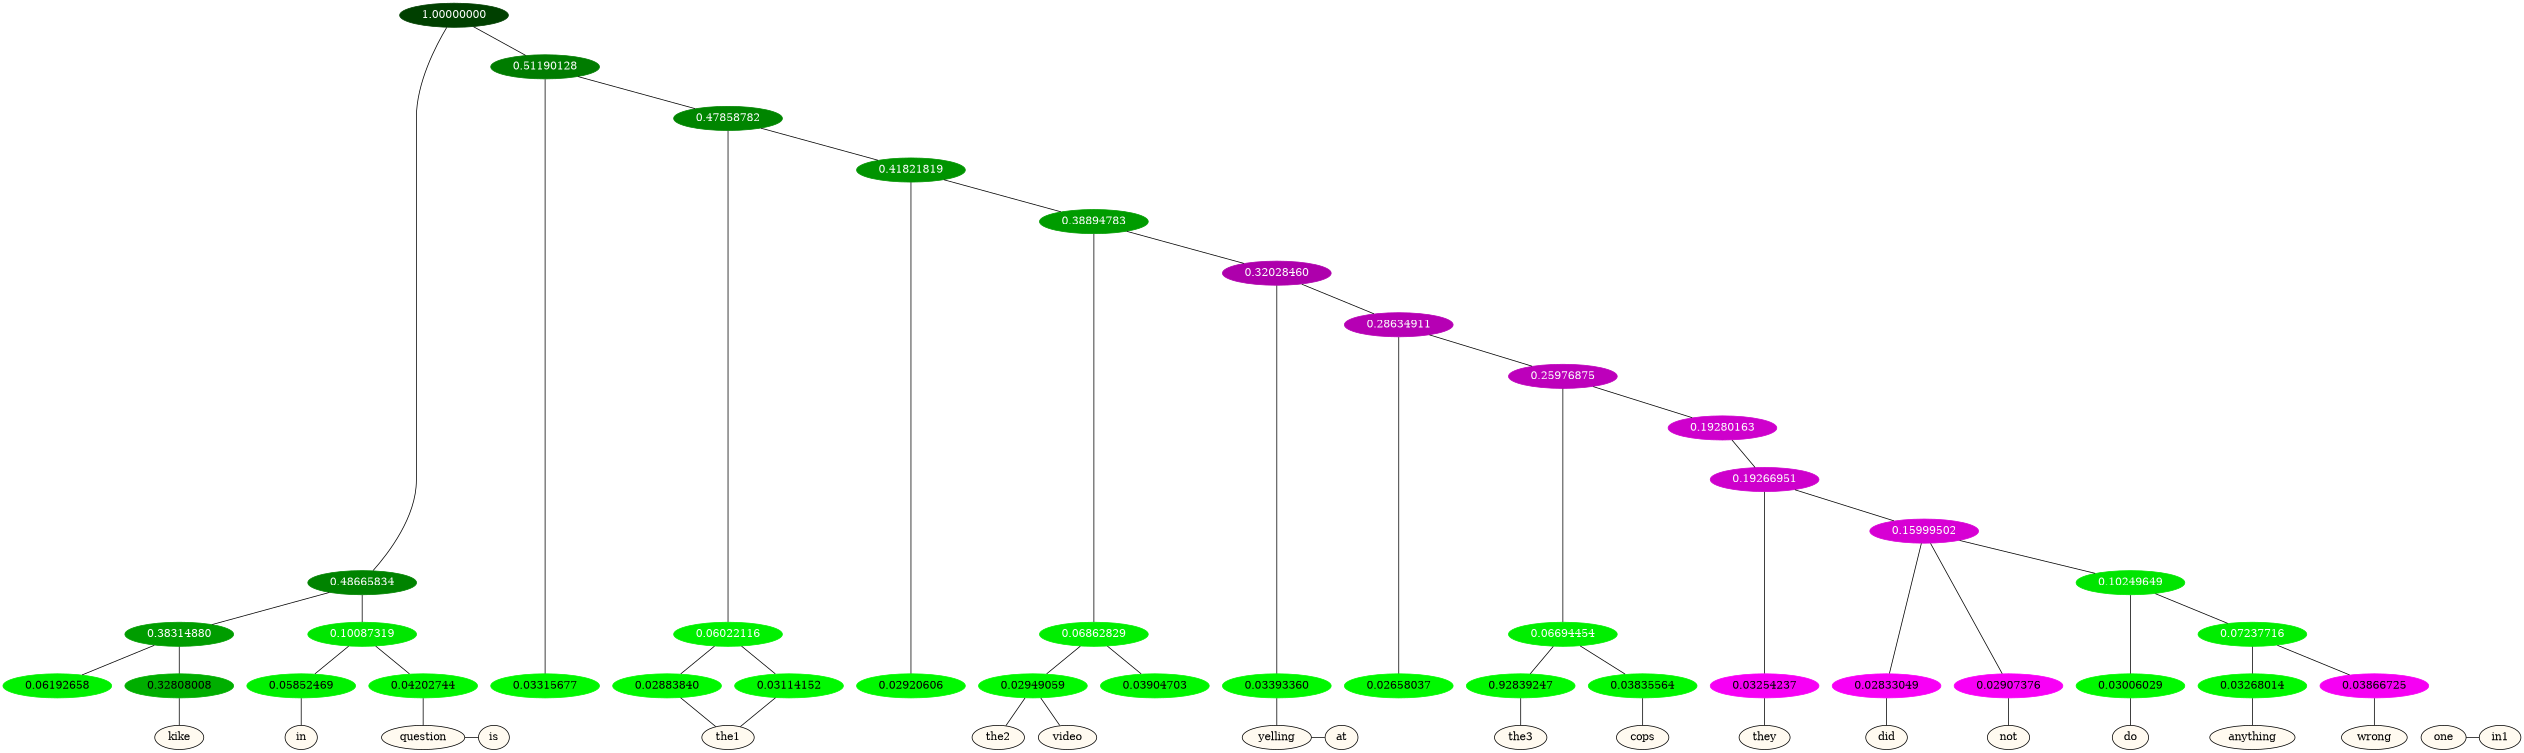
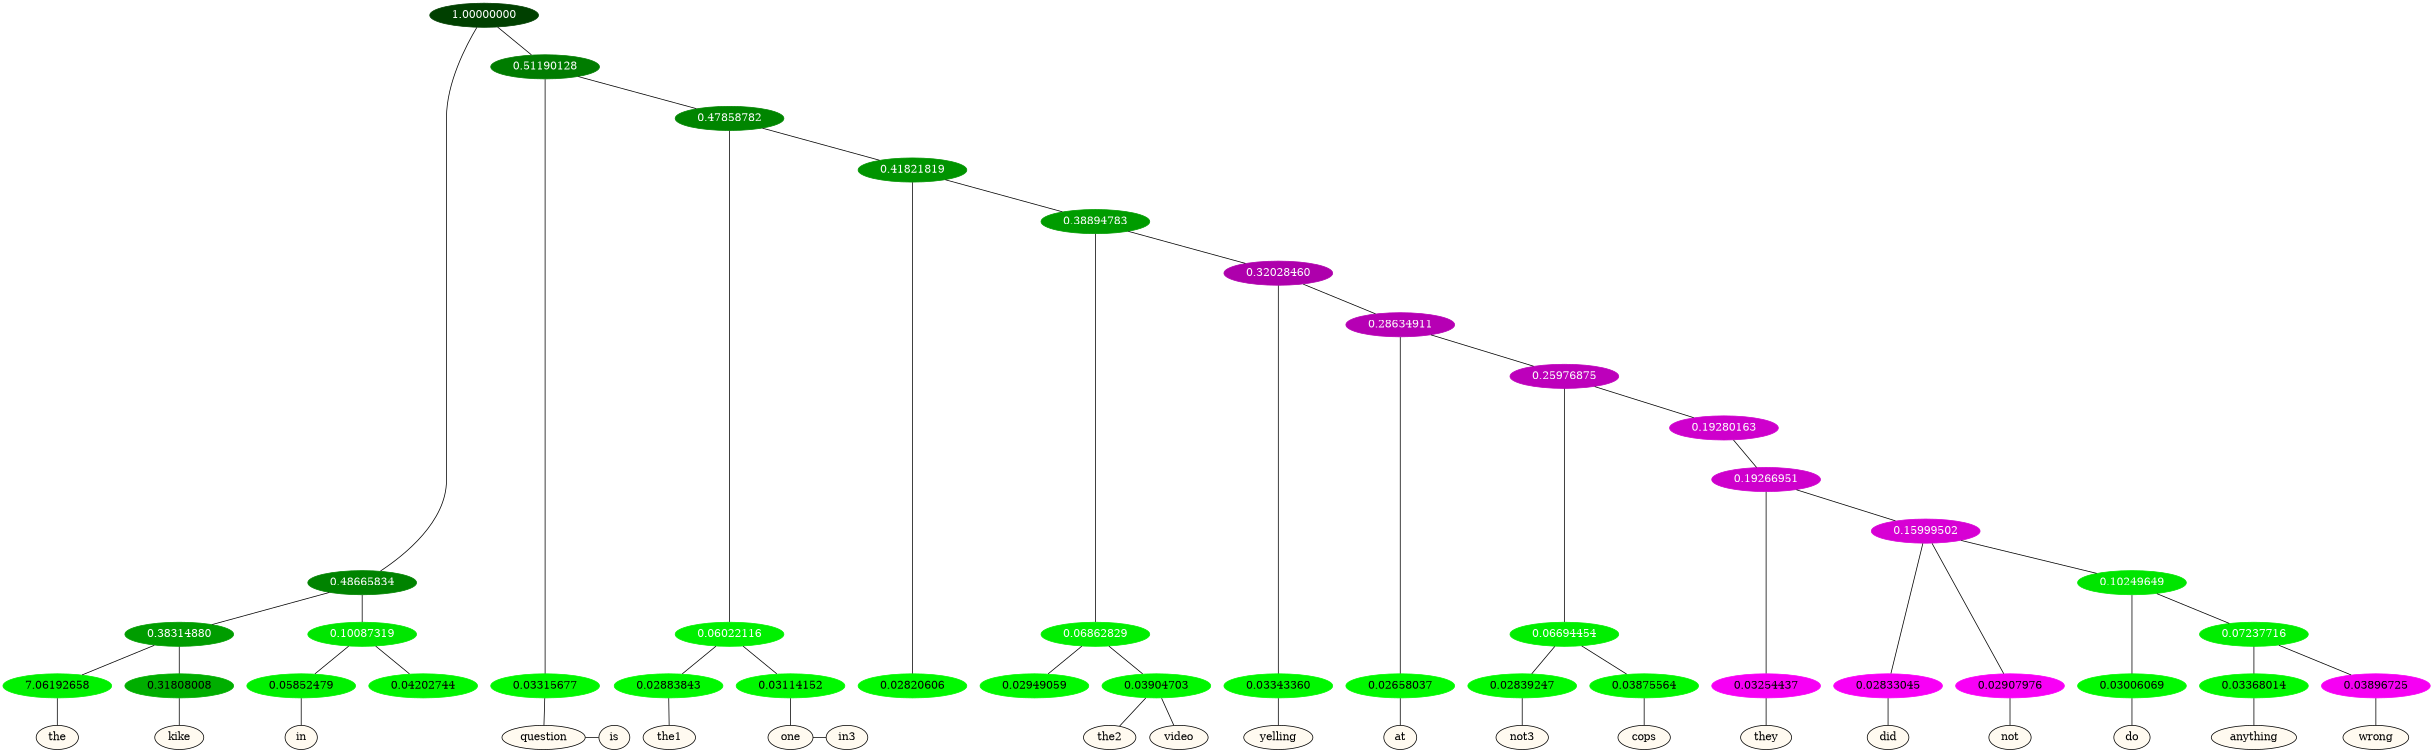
(57, 686) -> (57, 686)
(179, 686) -> (179, 686)
(301, 686) -> (301, 686)
(667, 686) -> (669, 686)
(911, 686) -> (912, 686)
(1277, 686) -> (1278, 686)
(1521, 686) -> (1522, 686)
(1643, 686) -> (1644, 686)
(1765, 686) -> (1766, 686)
(1887, 686) -> (1888, 686)
(2008, 686) -> (2010, 686)
(2130, 686) -> (2132, 686)
(2252, 686) -> (2254, 686)
(2374, 686) -> (2376, 686)
(423, 712) -> (544, 712)
(758, 712) -> (790, 712)
(1015, 712) -> (1133, 712)
(1050, 712) -> (1168, 712)
none -> (57, 737)
(1318, 737) -> (1400, 712)
(1521, 737) -> (1522, 737)
(2500, 737) -> (847, 737)
